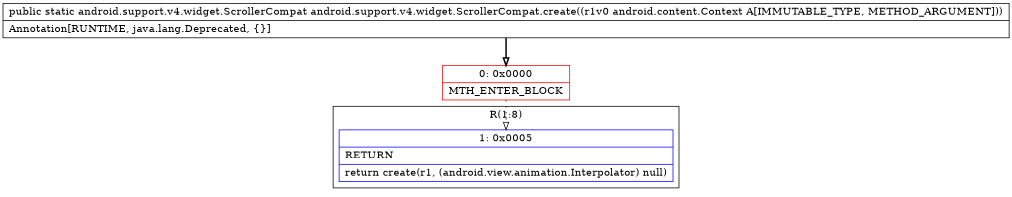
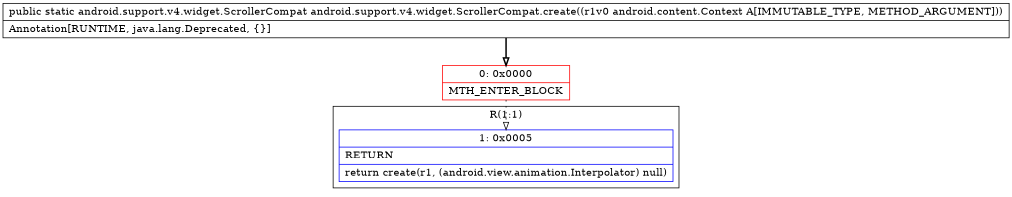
(506, 115) -> (506, 115)
